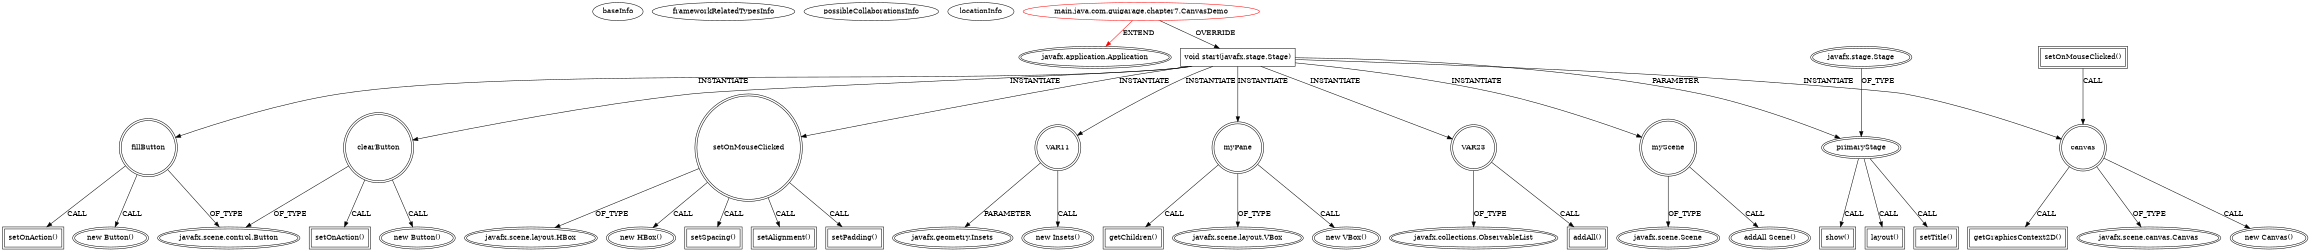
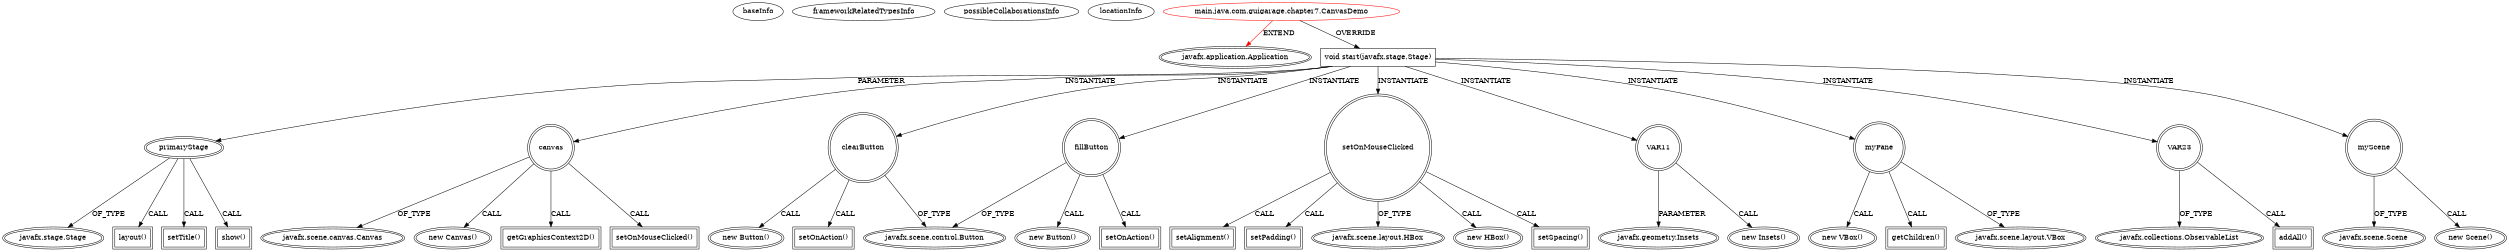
(2083, 94) -> (603, 193)
(1861, 100) -> (121, 191)
(1770, 238) -> (2471, 238)
